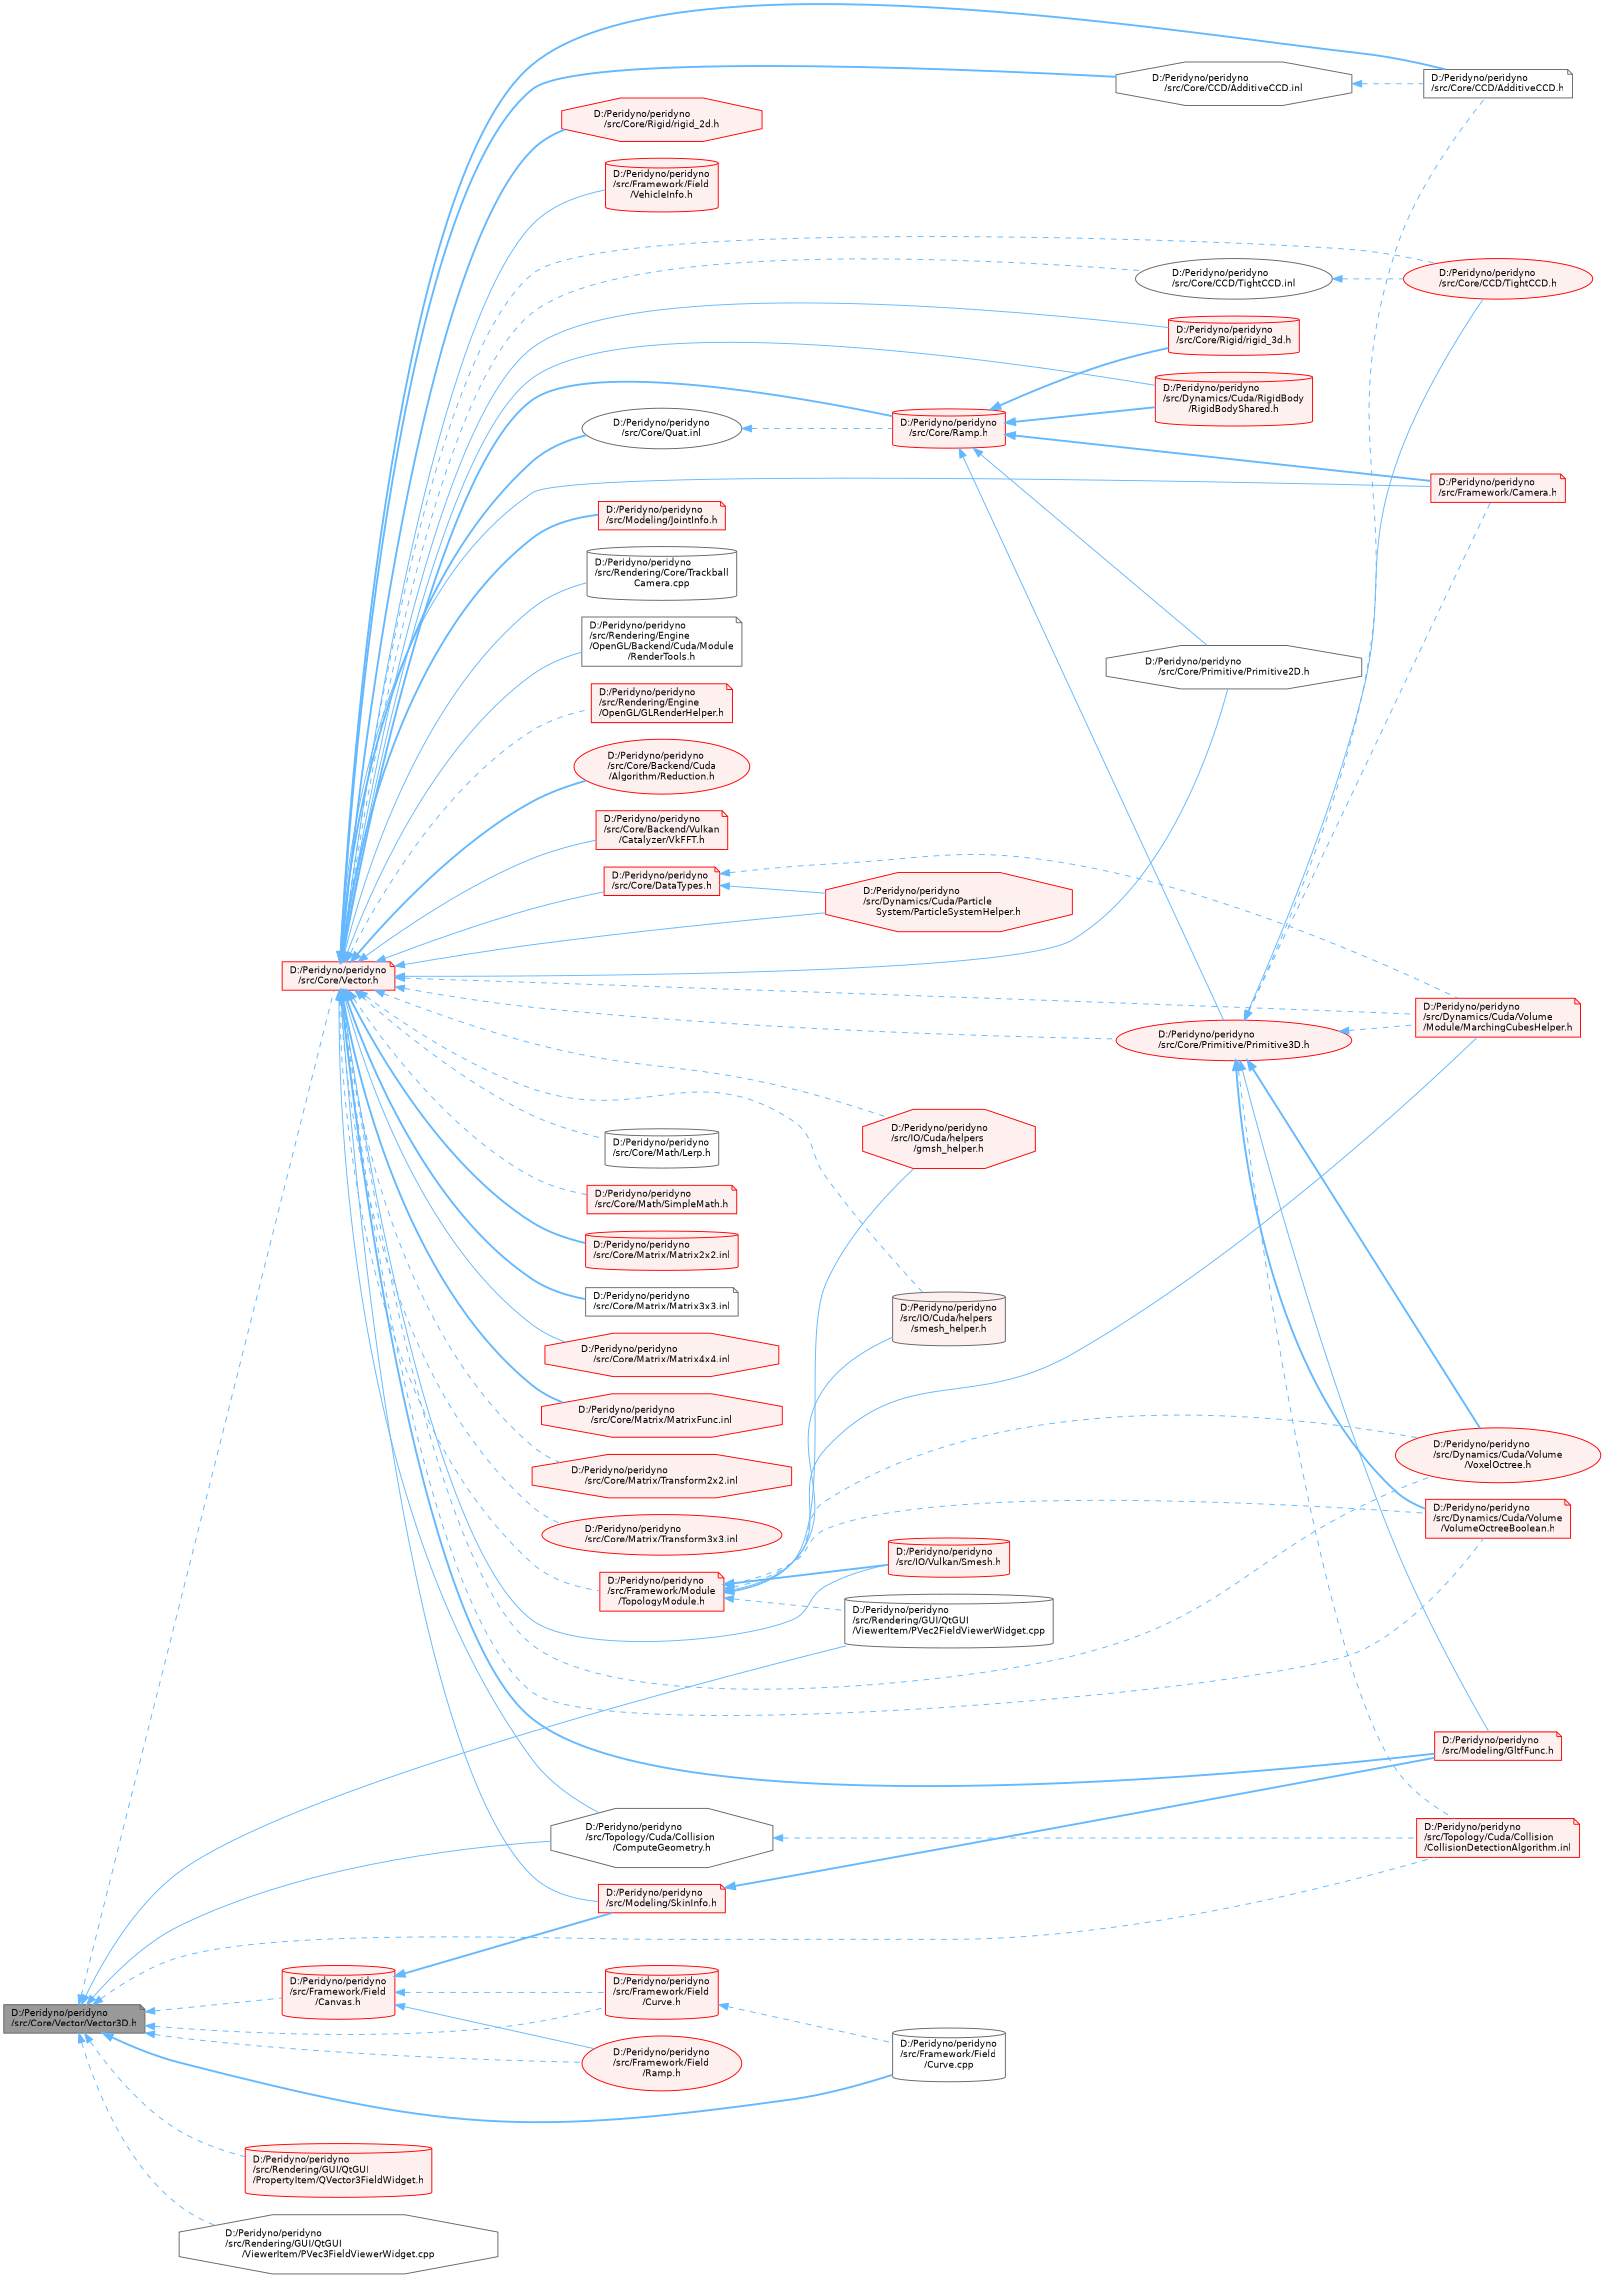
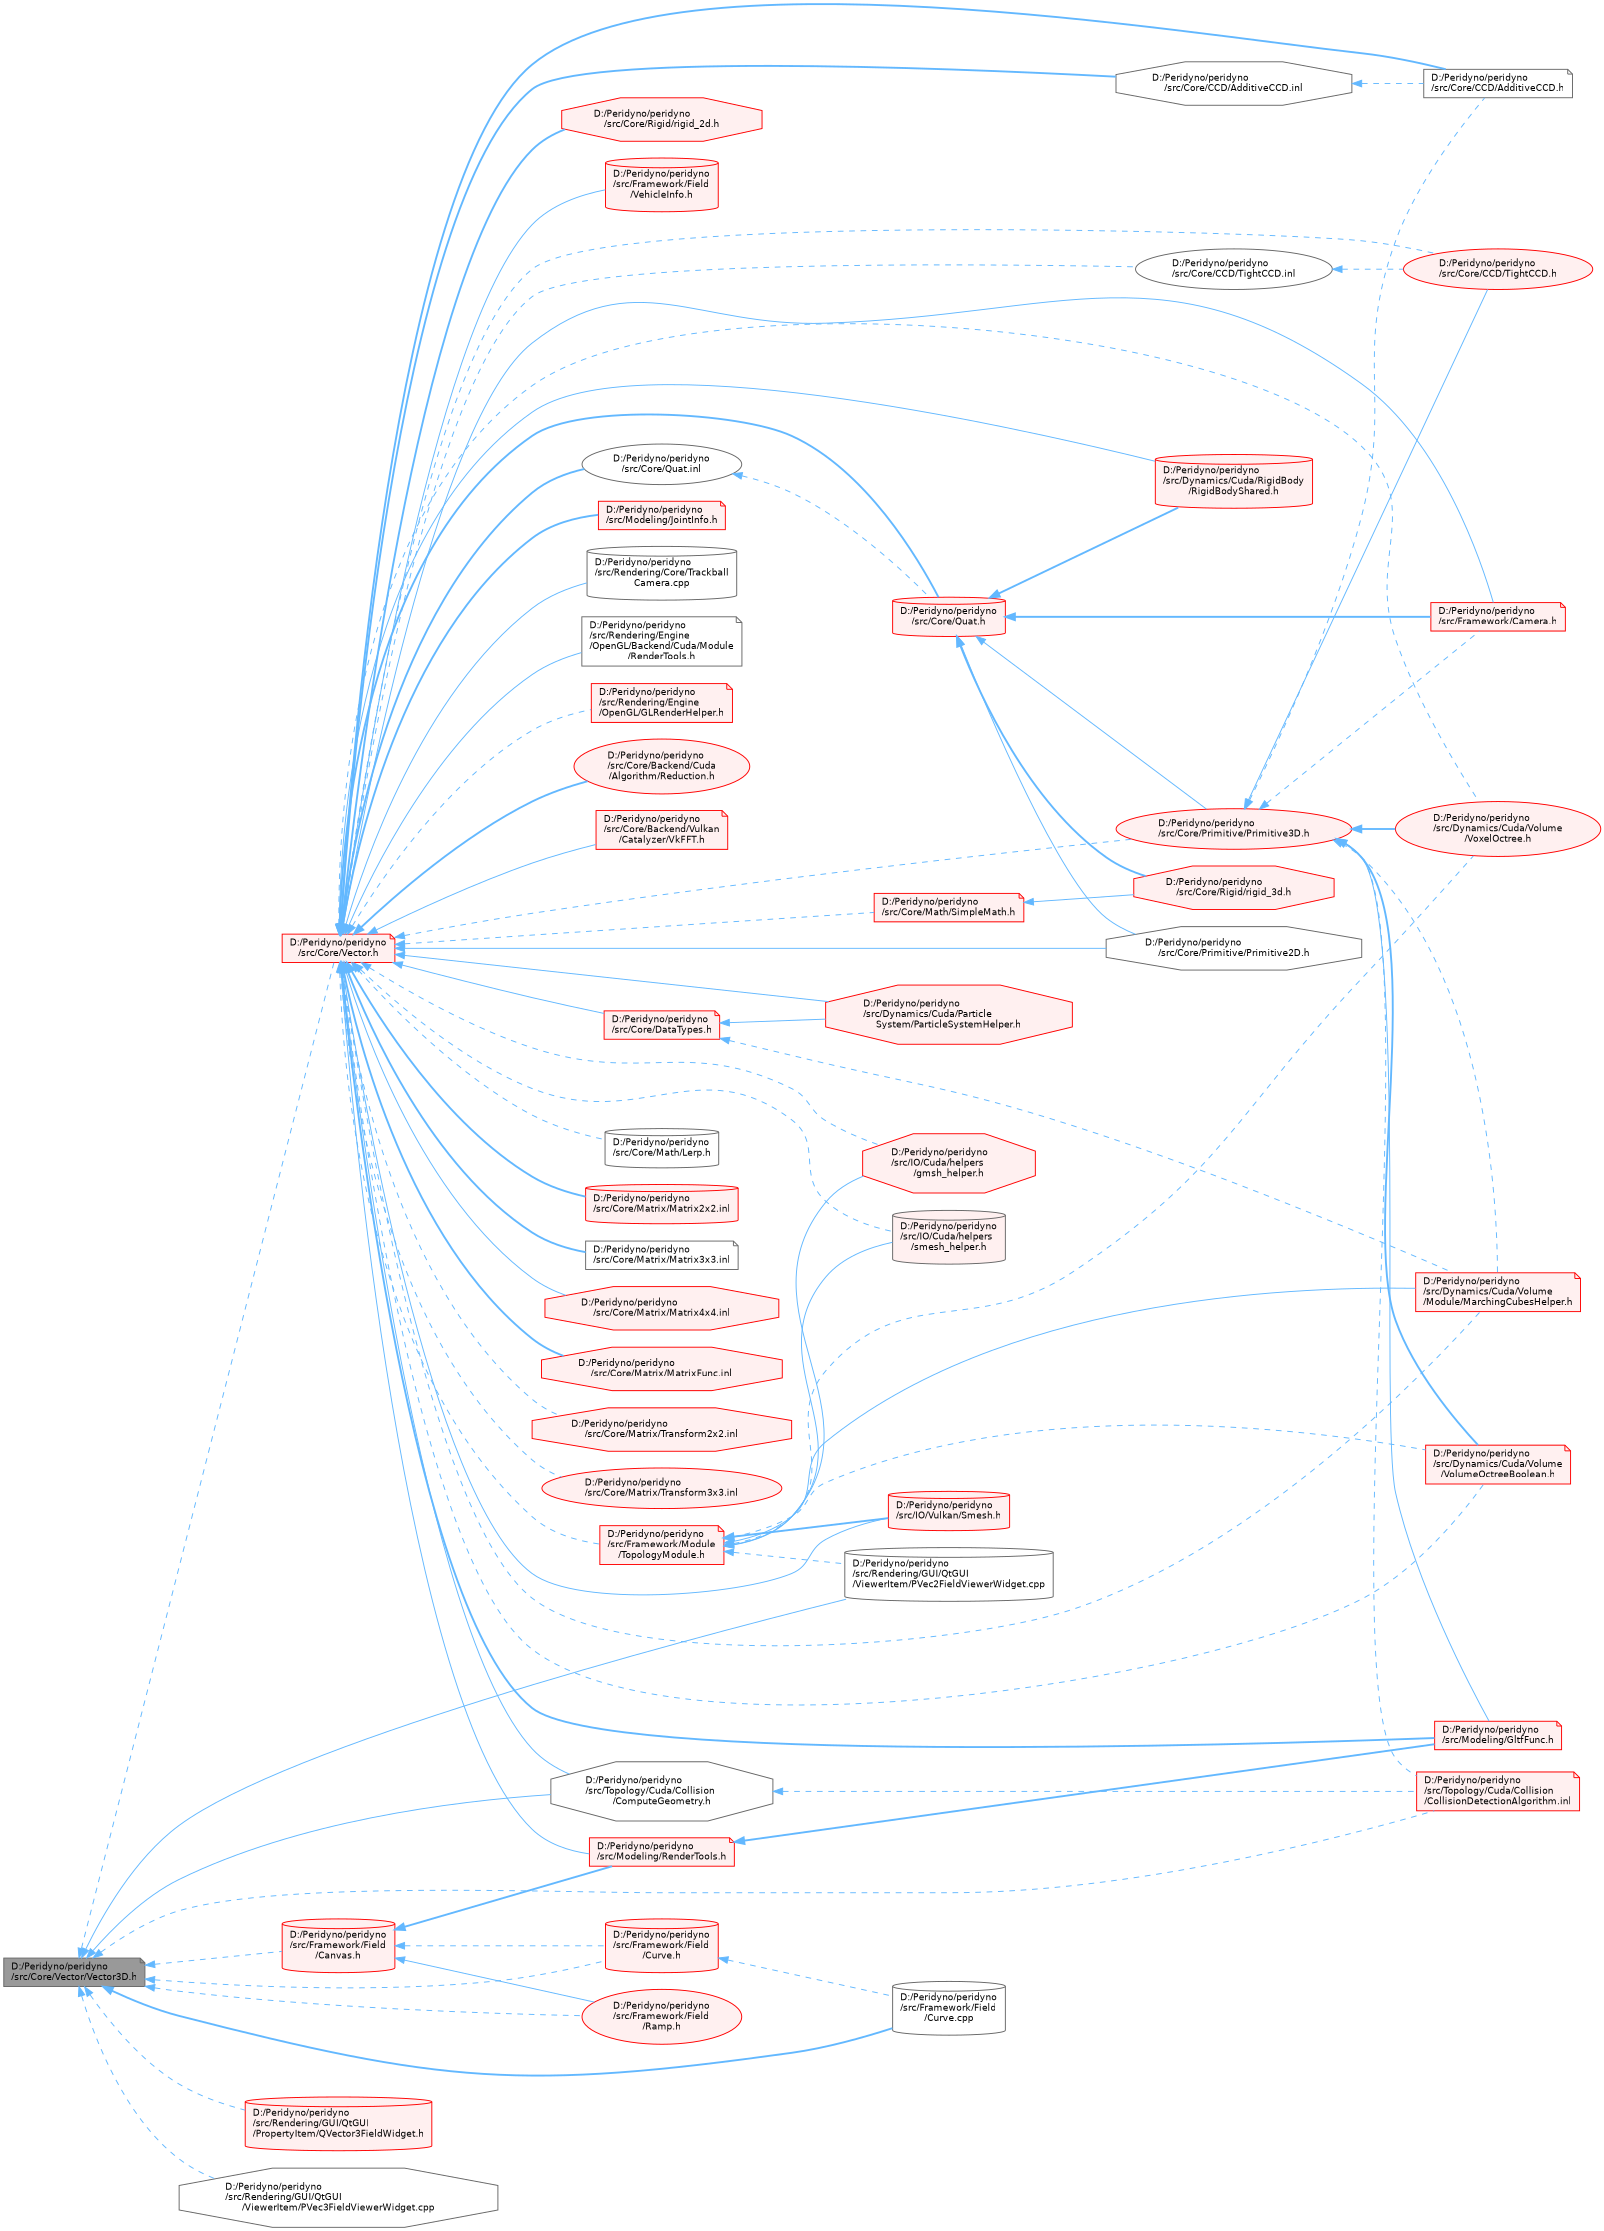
(1234, 336) -> (1234, 888)
(534, 347) -> (1079, 899)
(949, 429) -> (949, 617)
(662, 1899) -> (662, 1852)
